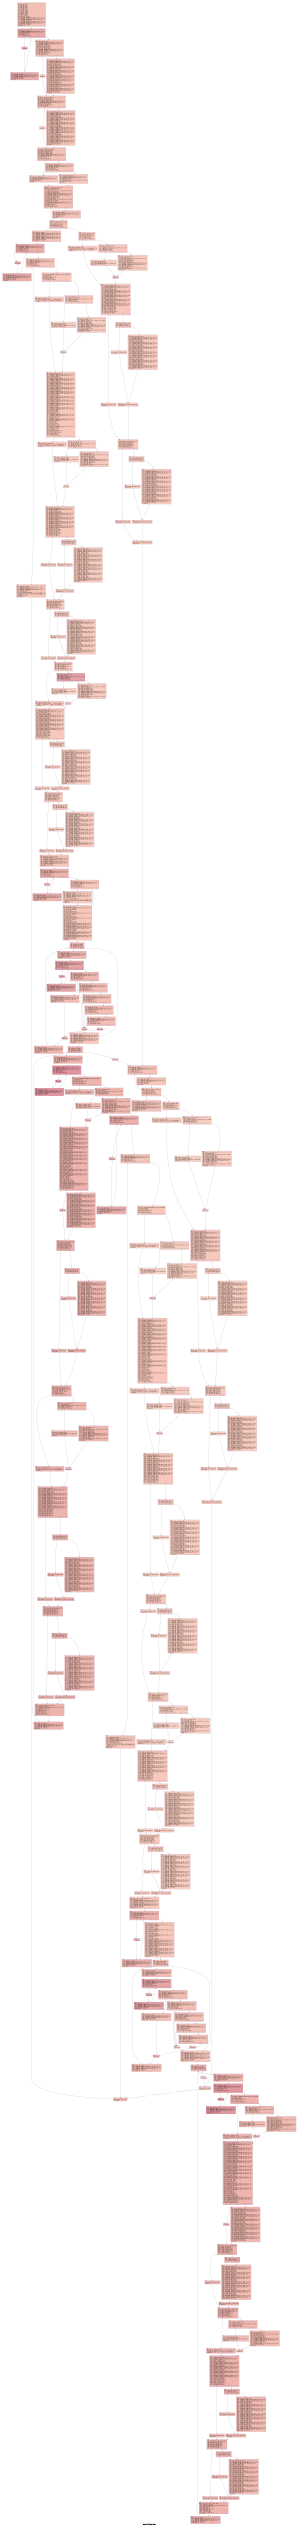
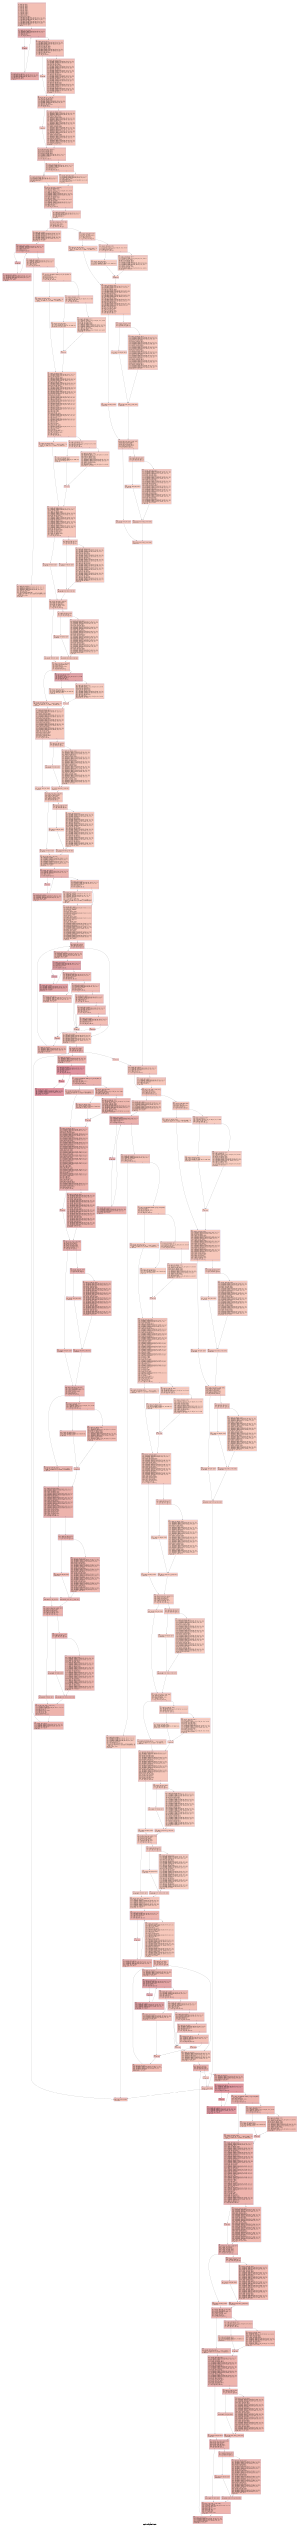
none -> (229, 2282)
